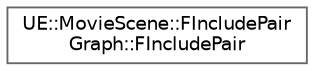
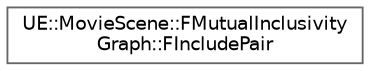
(157, 35) -> (185, 35)
